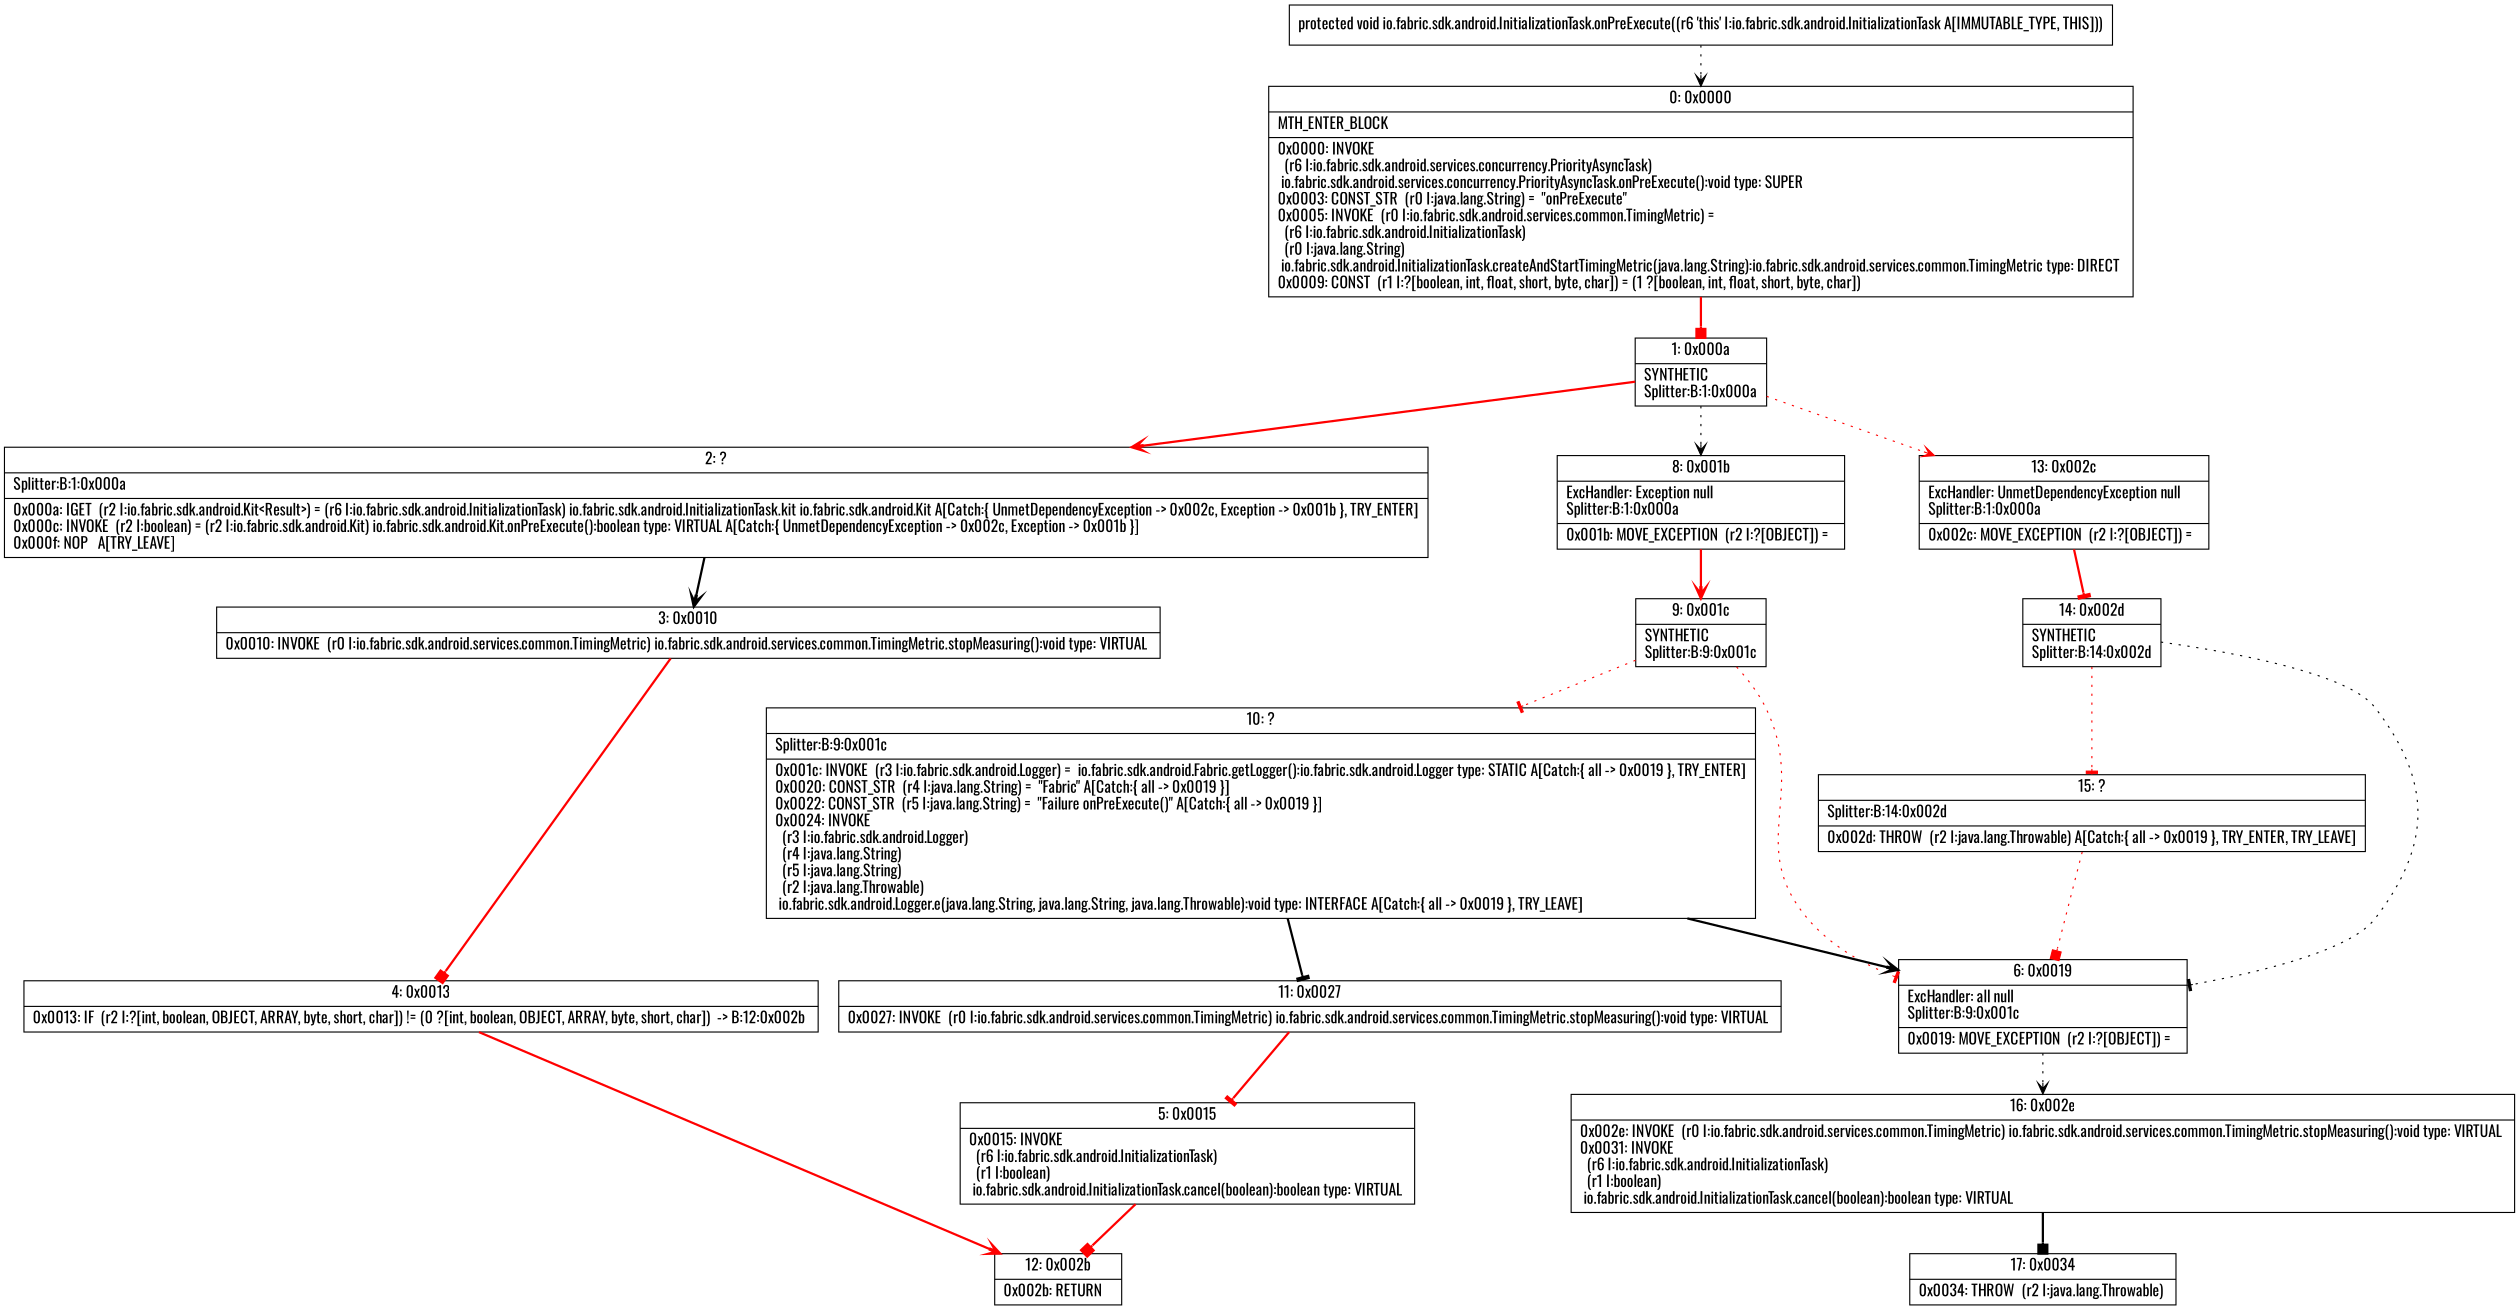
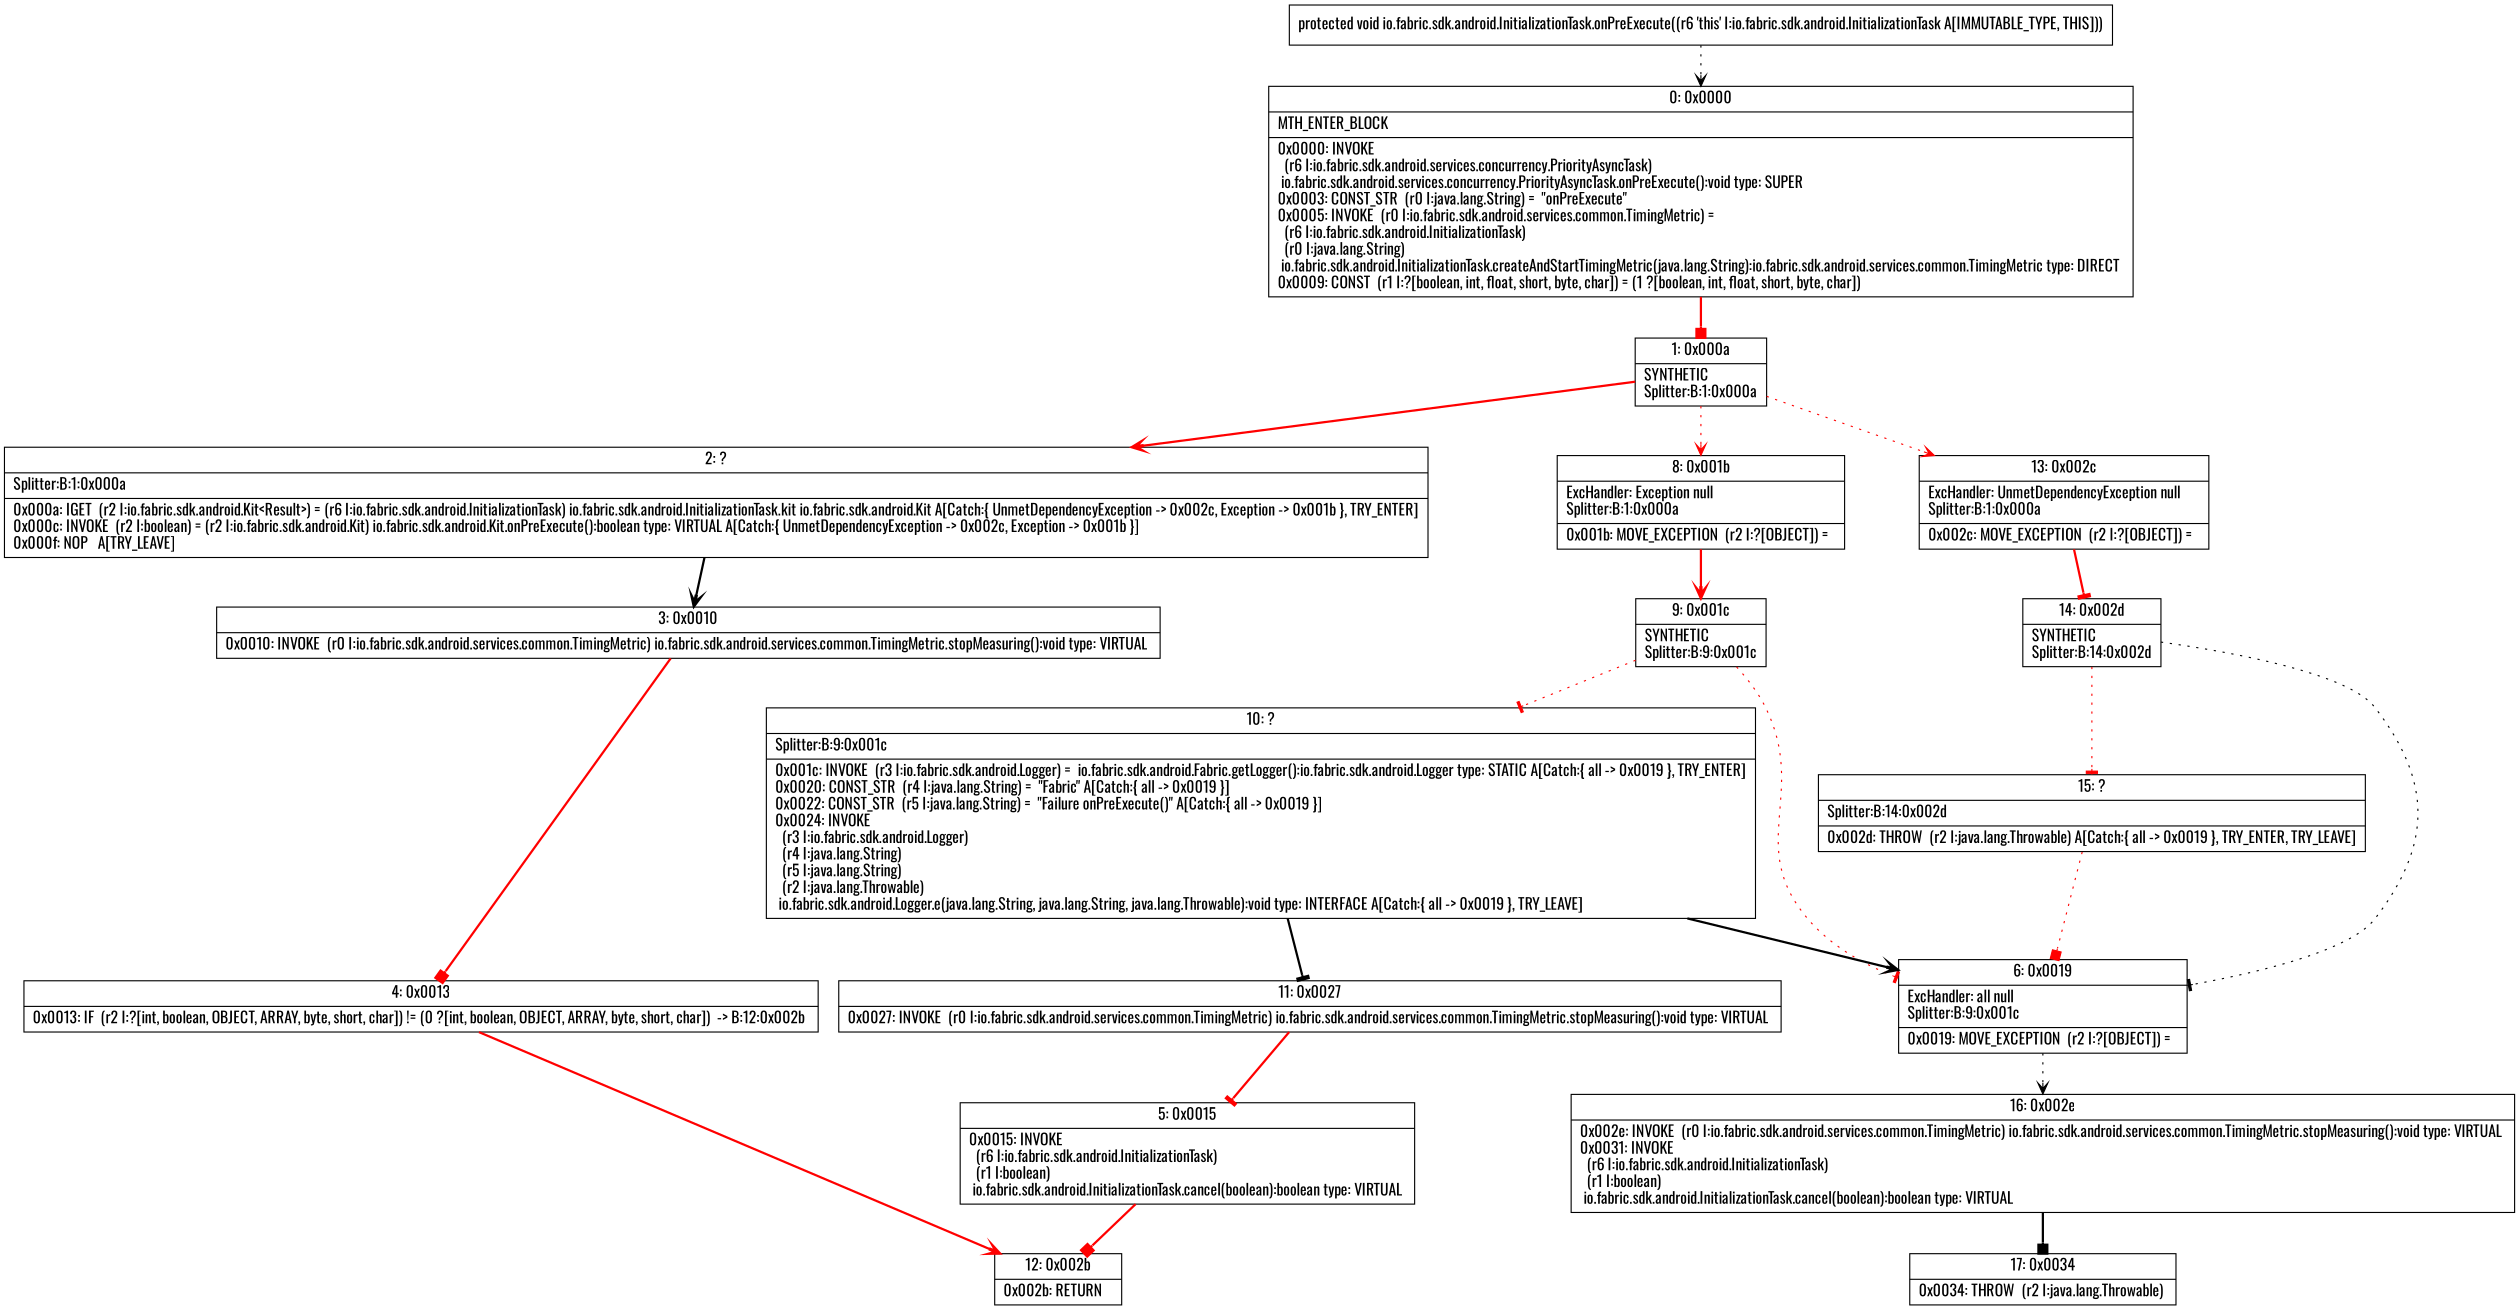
(1701, 425) -> (1701, 425)
